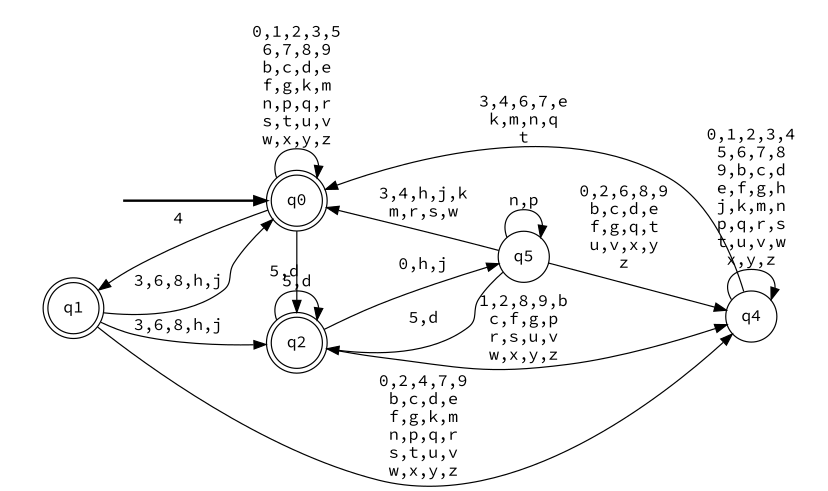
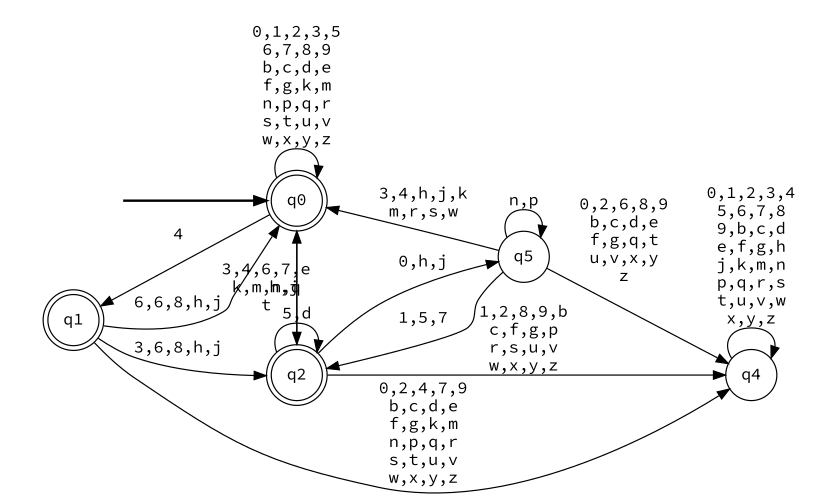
(573, 149) -> (297, 294)
(284, 272) -> (284, 288)
(179, 281) -> (179, 303)
(423, 318) -> (423, 318)
